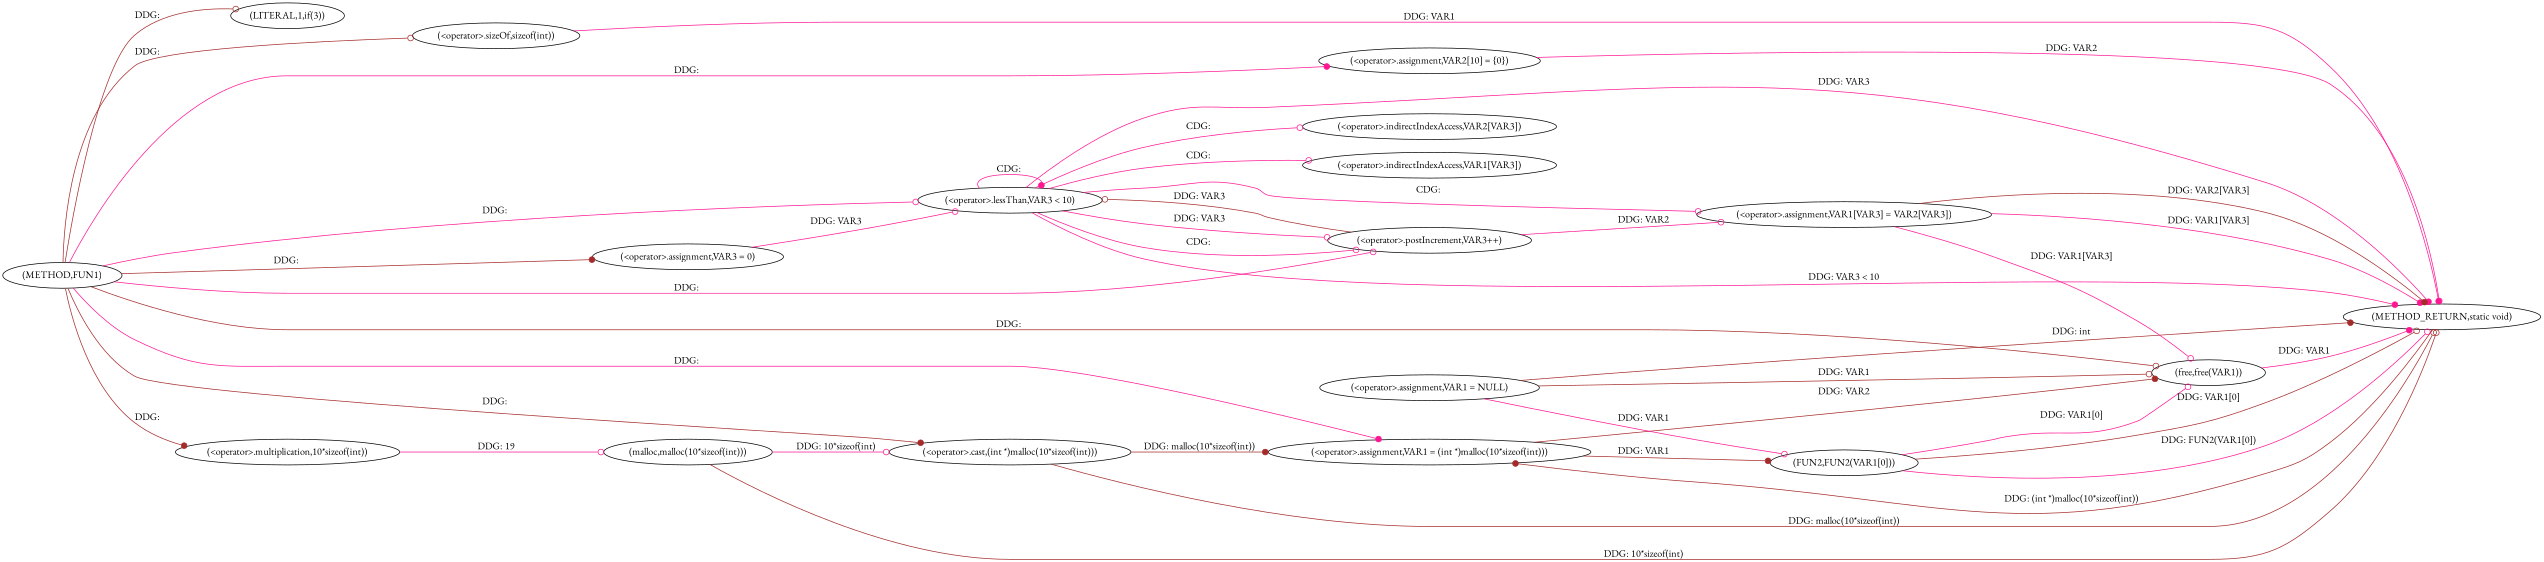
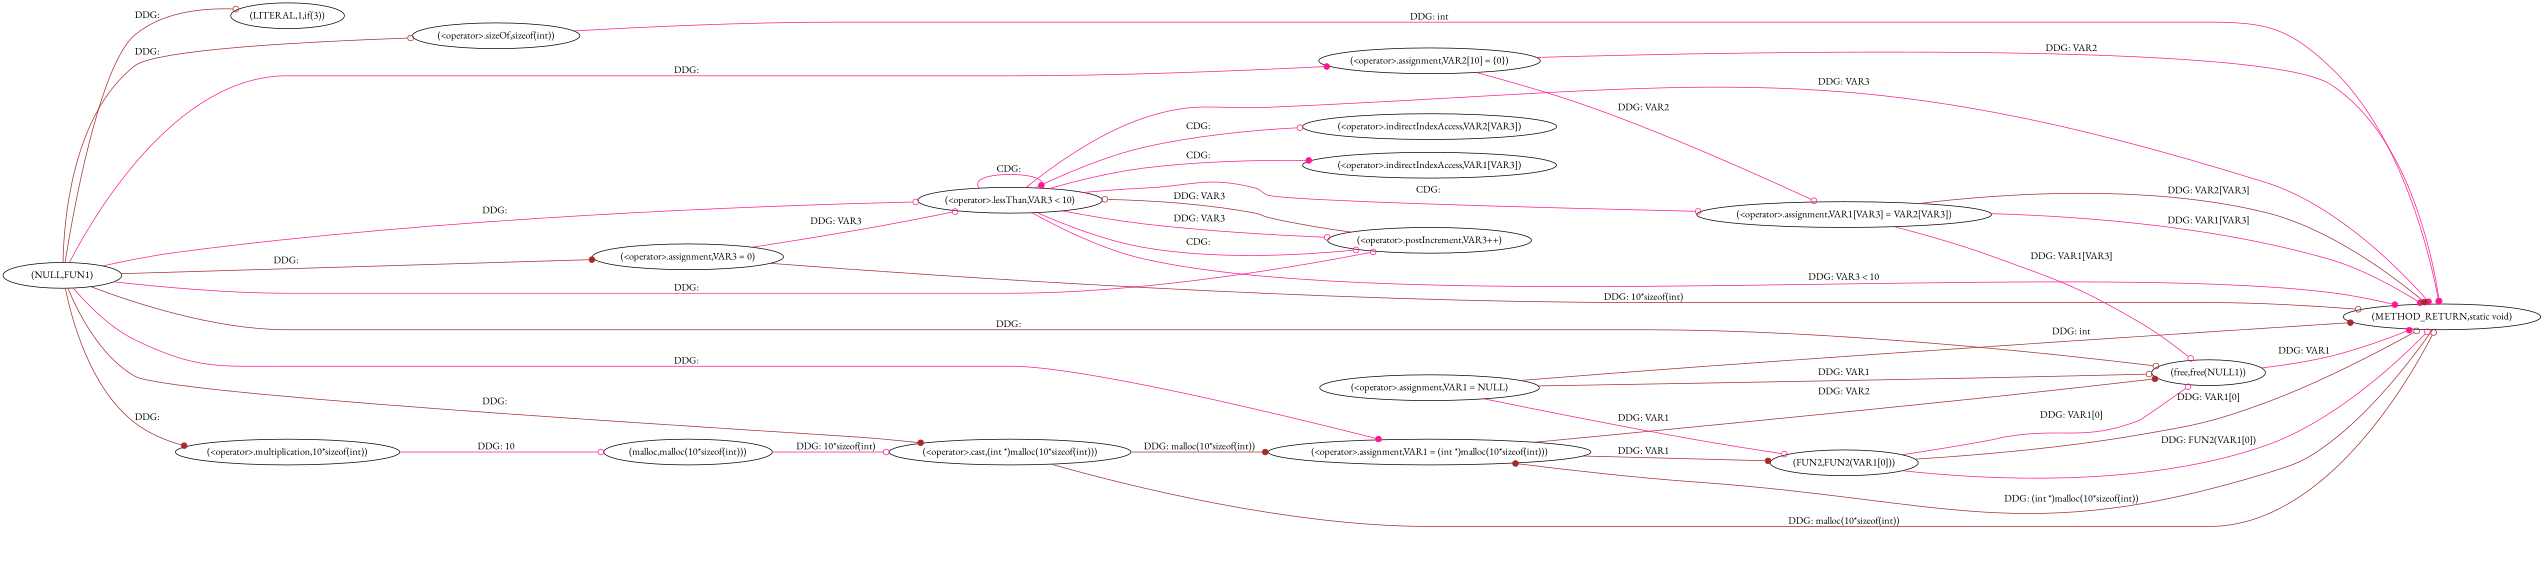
(1430, 17) -> (1430, 17)
(1176, 165) -> (1176, 165)
(1620, 229) -> (1647, 128)
(62, 275) -> (62, 275)
(2209, 373) -> (2209, 373)
(496, 447) -> (496, 447)
(1621, 559) -> (1562, 302)
